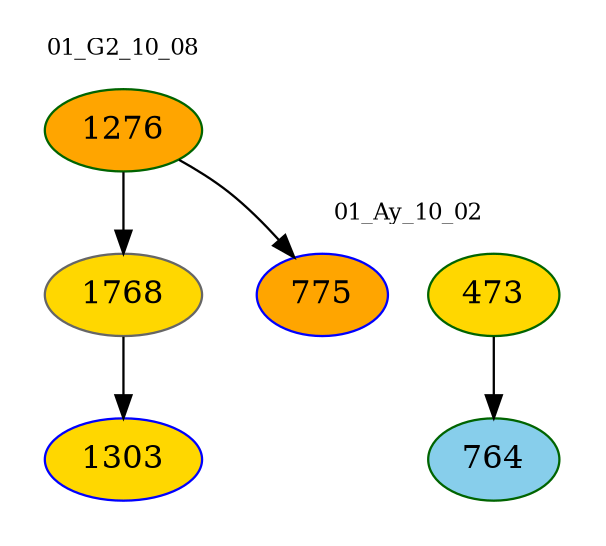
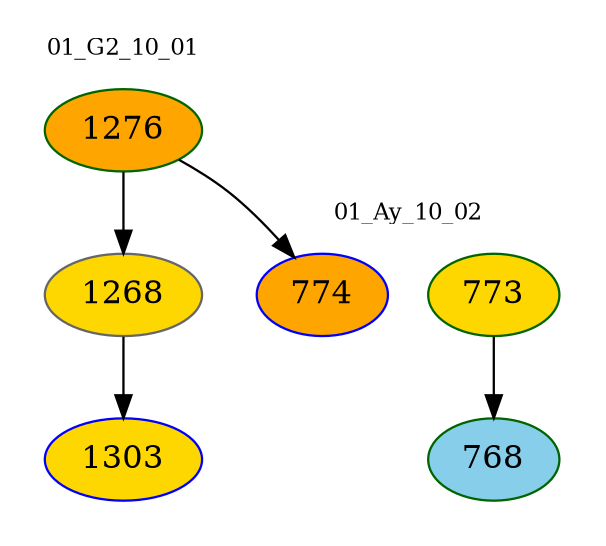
(123, 49) -> (123, 49)
(123, 295) -> (123, 295)
(322, 295) -> (322, 295)
(494, 295) -> (494, 295)
(494, 460) -> (494, 460)
